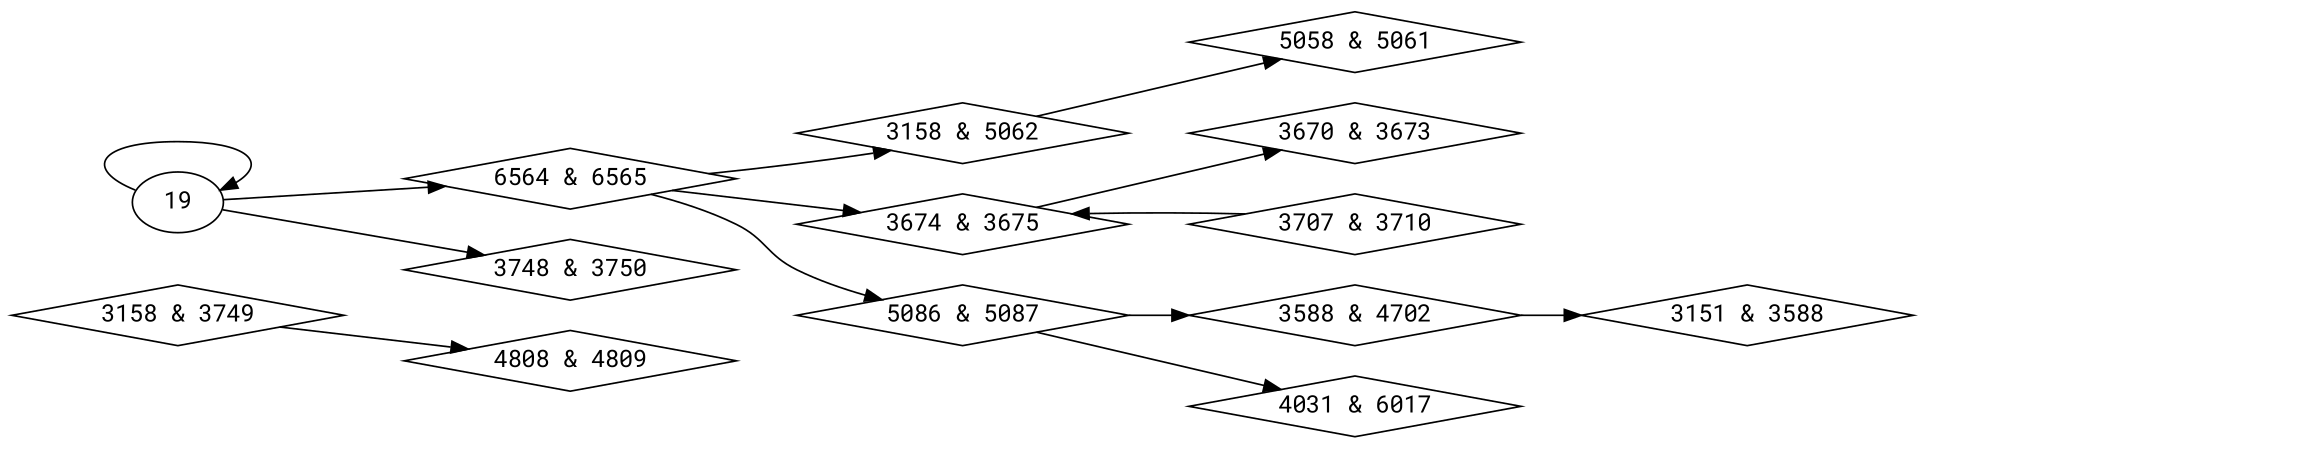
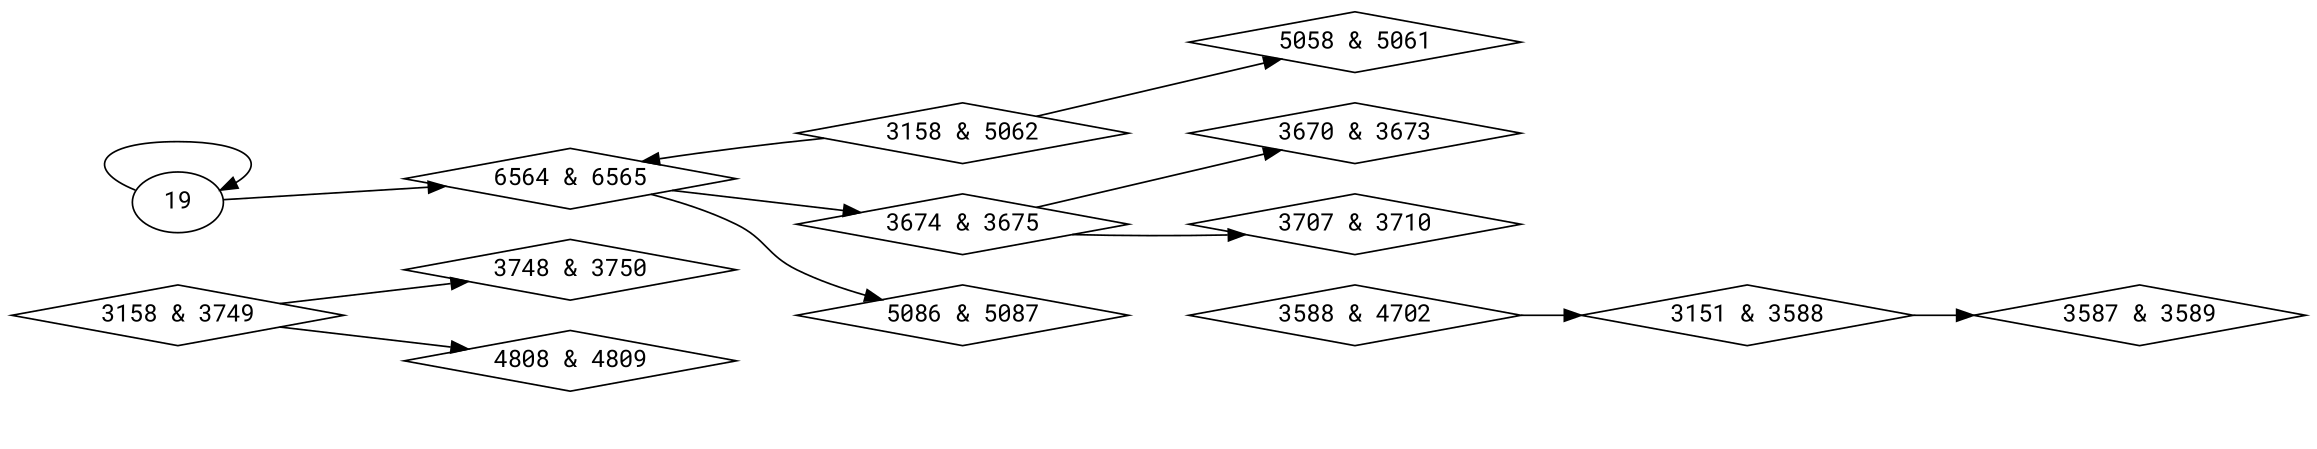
(791, 164) -> (742, 148)
(1167, 213) -> (1150, 236)
(345, 231) -> (365, 294)
(1150, 315) -> none
none -> (2140, 315)
(1355, 406) -> none
